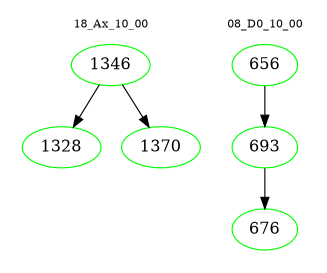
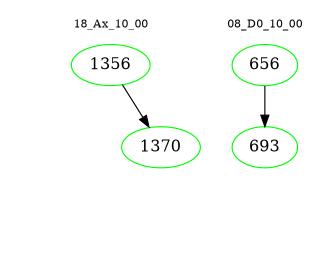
(111, 65) -> (111, 65)
(62, 147) -> none
(265, 229) -> none
